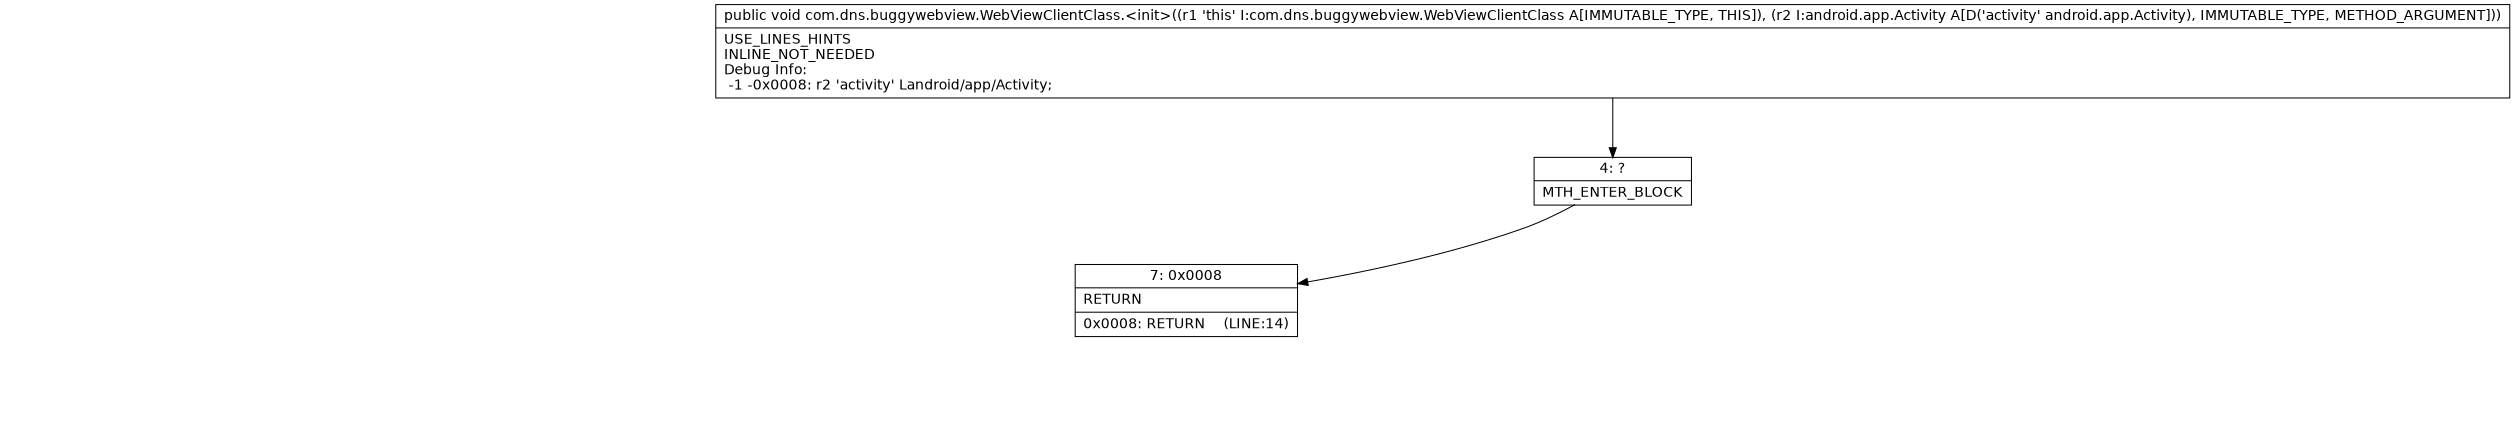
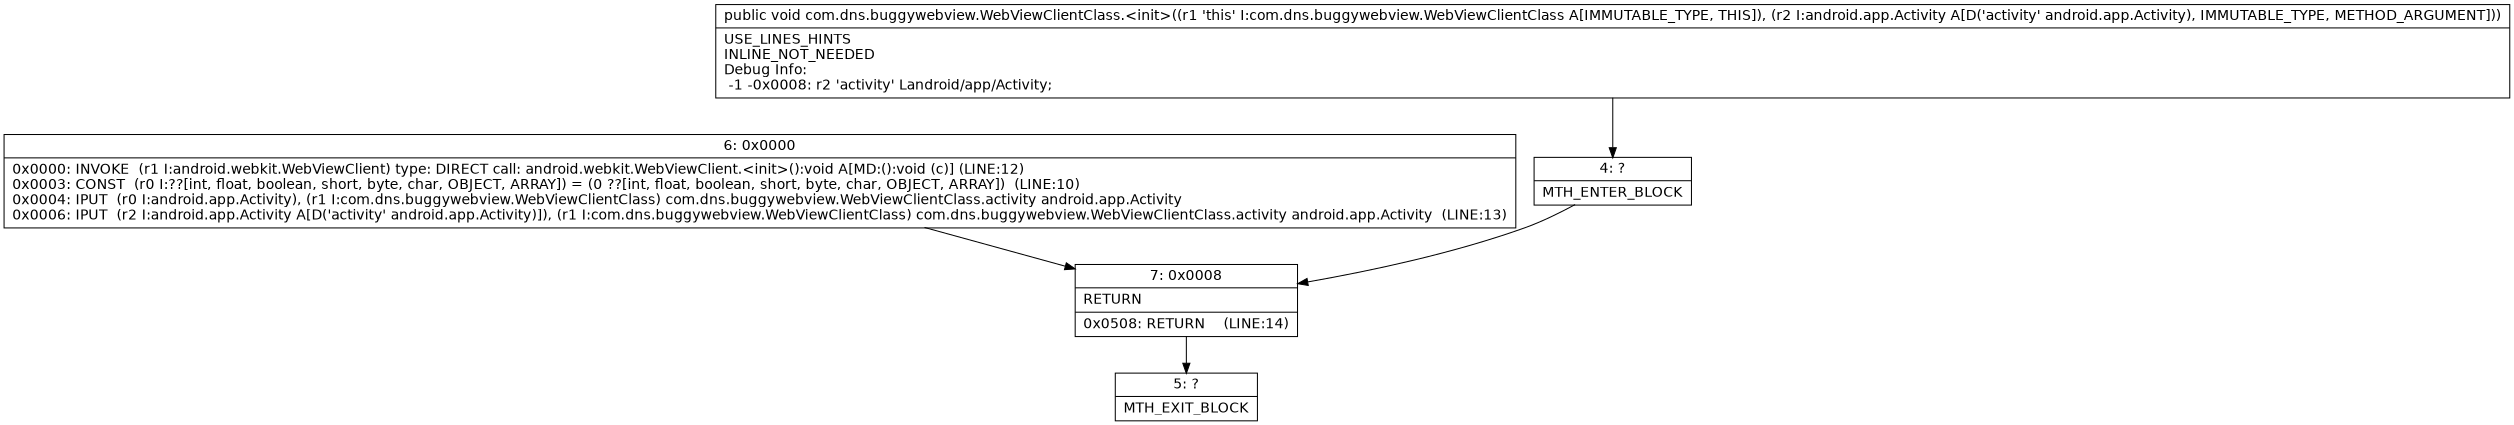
none -> (760, 181)
(1186, 324) -> (1186, 324)
none -> (1186, 397)
